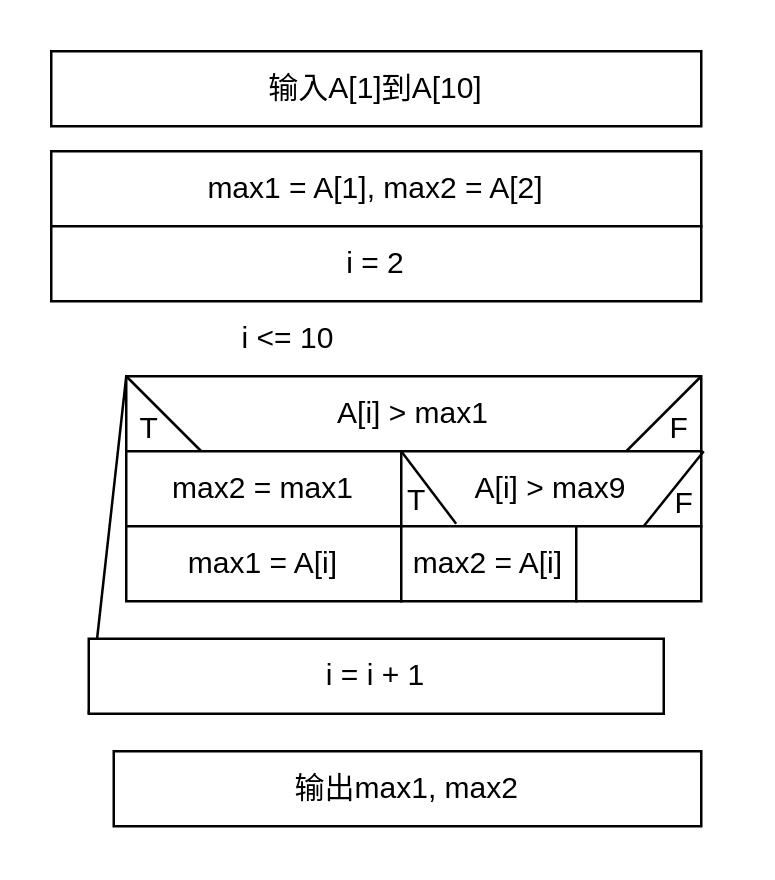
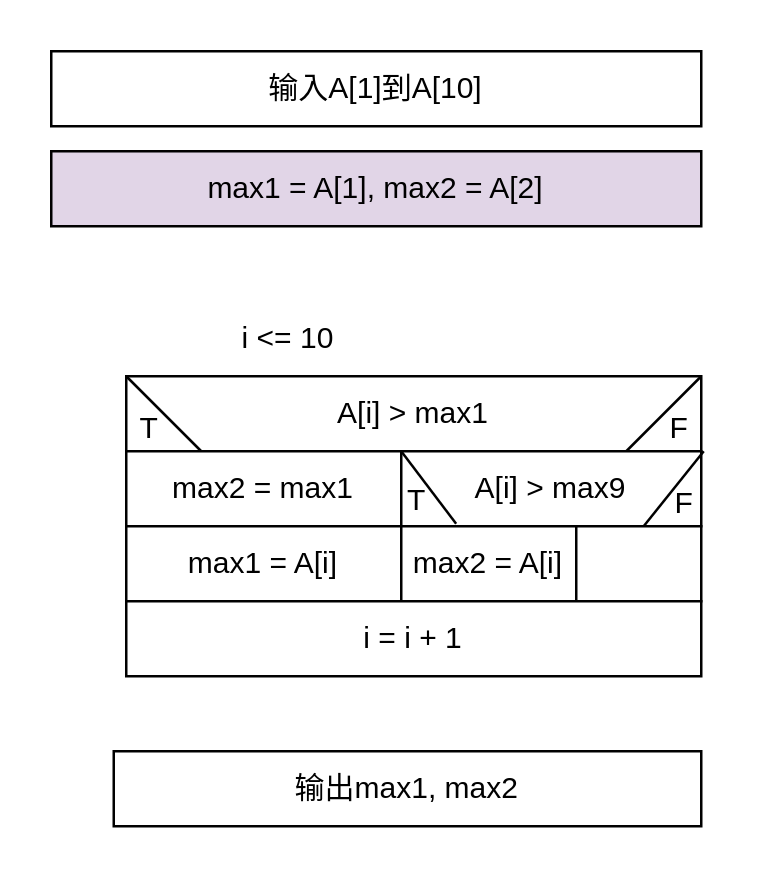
(376, 189) -> (376, 189)
(376, 264) -> none
(376, 676) -> (414, 639)
